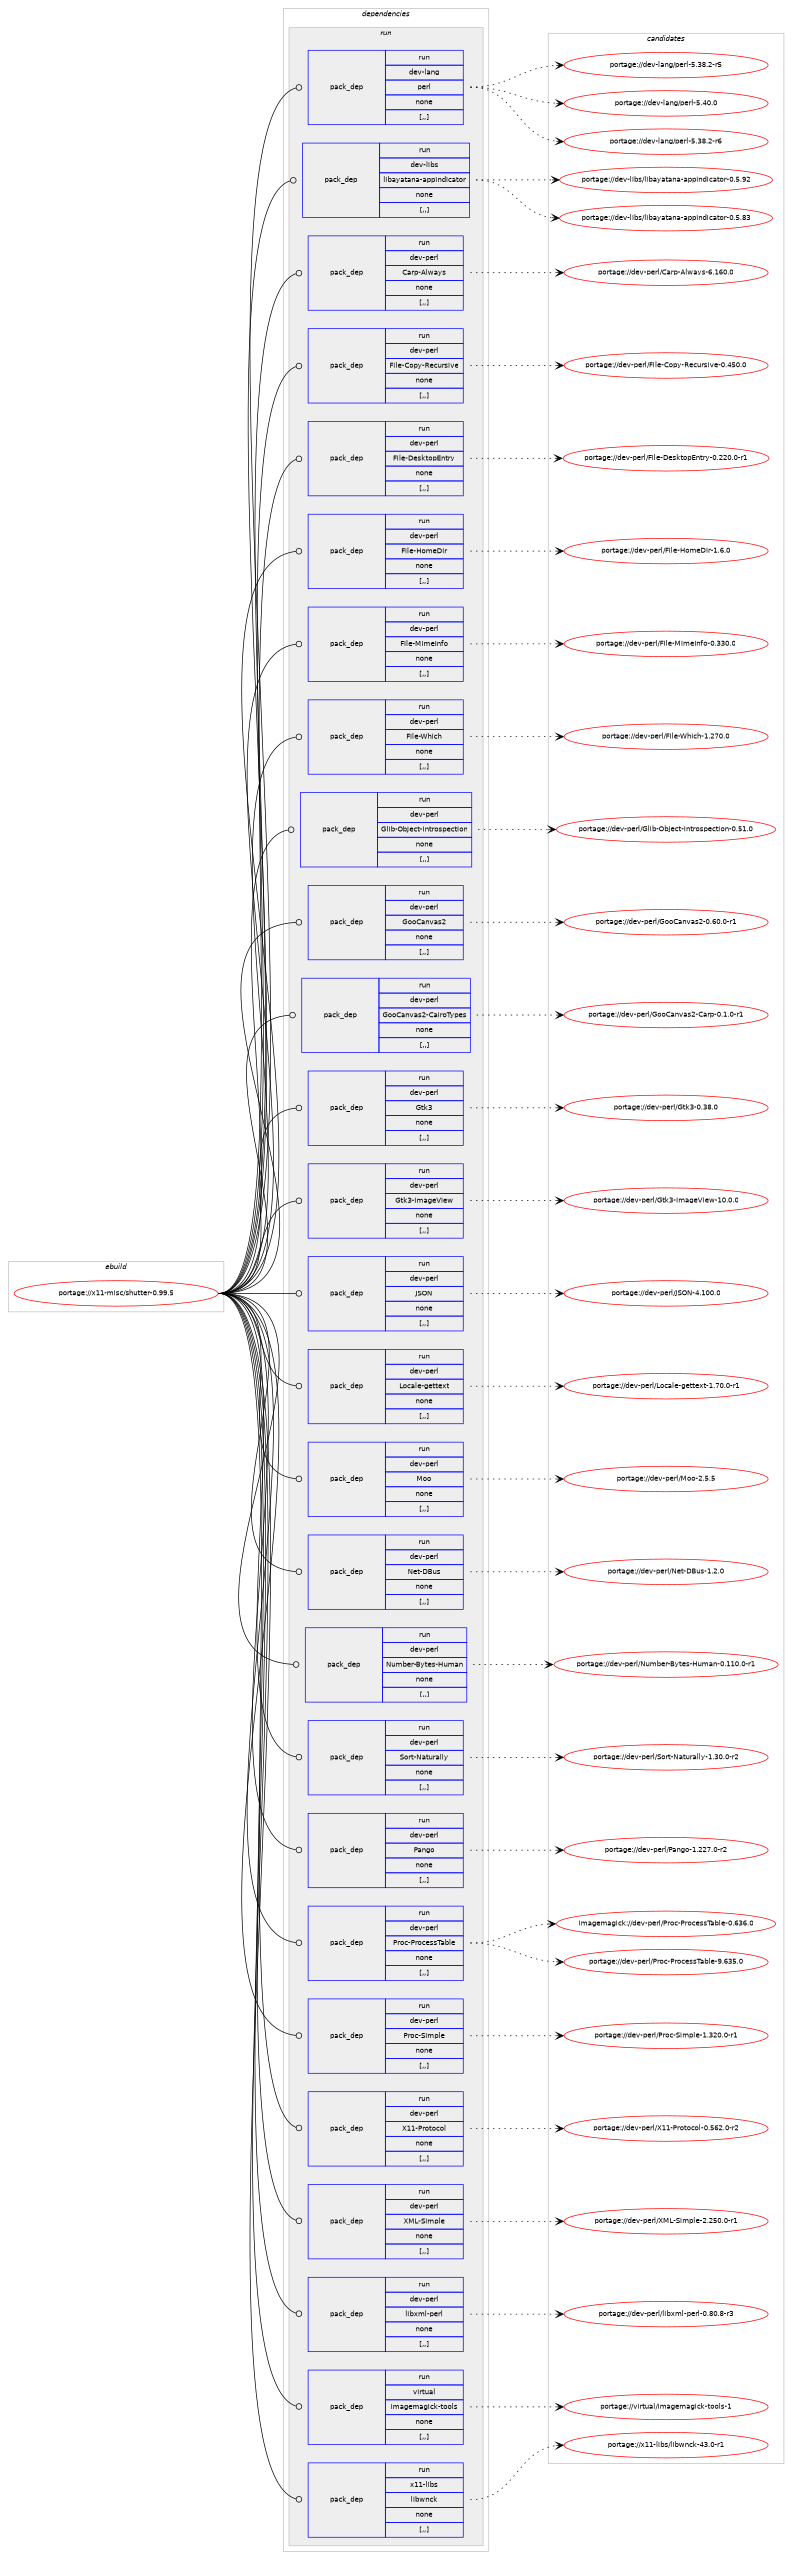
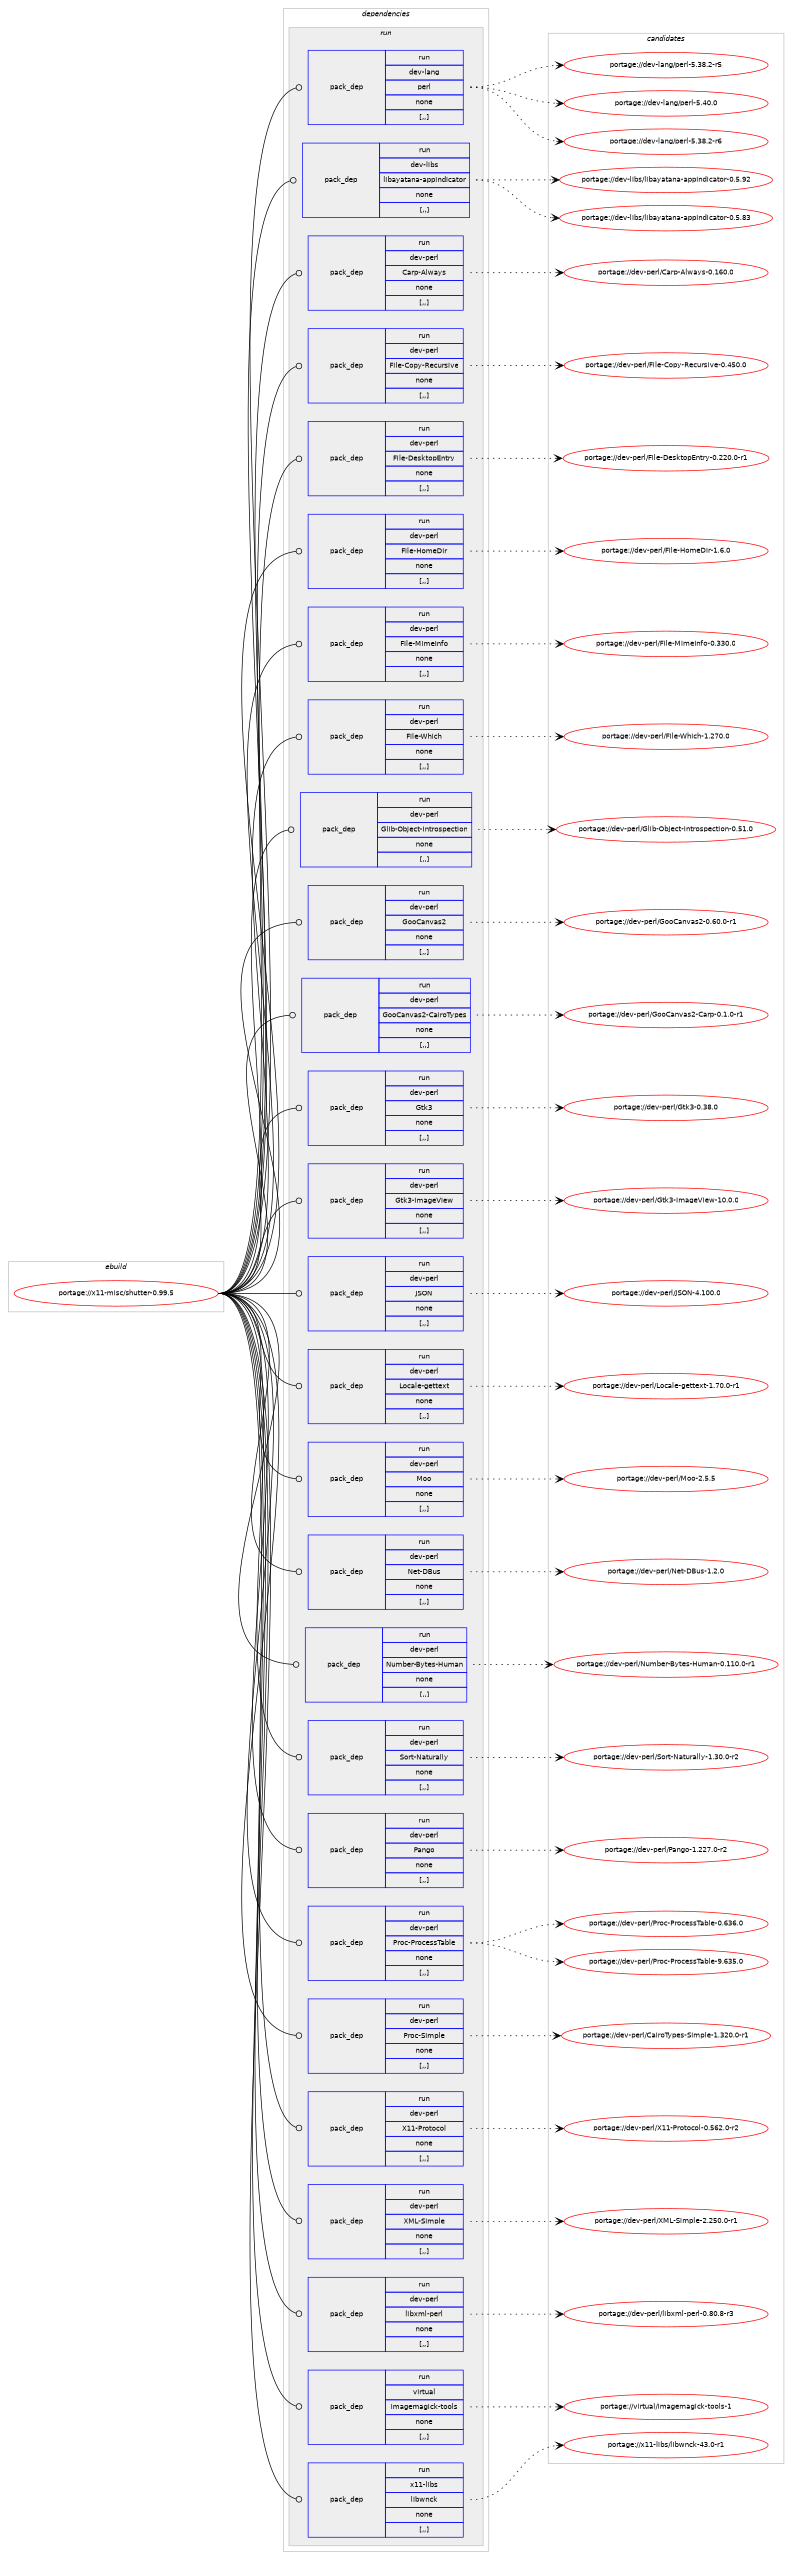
(666, 273) -> (666, 273)
(666, 1924) -> (666, 1924)
(666, 2036) -> (666, 2036)
